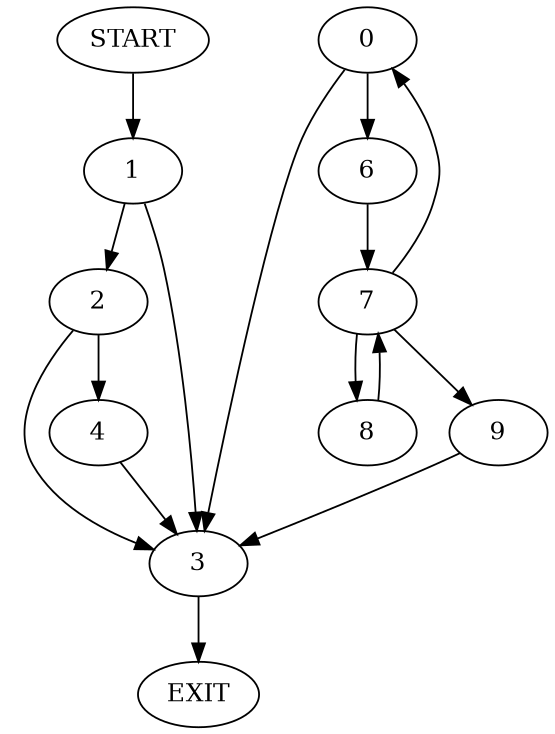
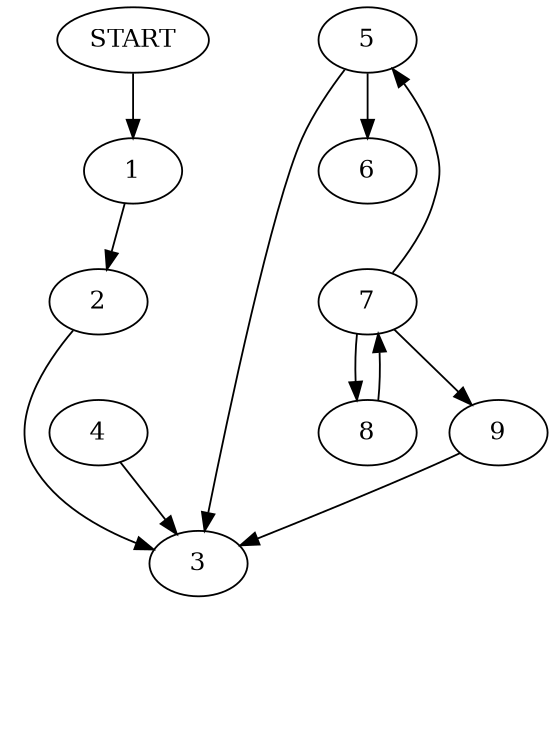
(368, 40) -> (368, 40)
(368, 227) -> none
(179, 356) -> none
(99, 358) -> none
(199, 694) -> none
